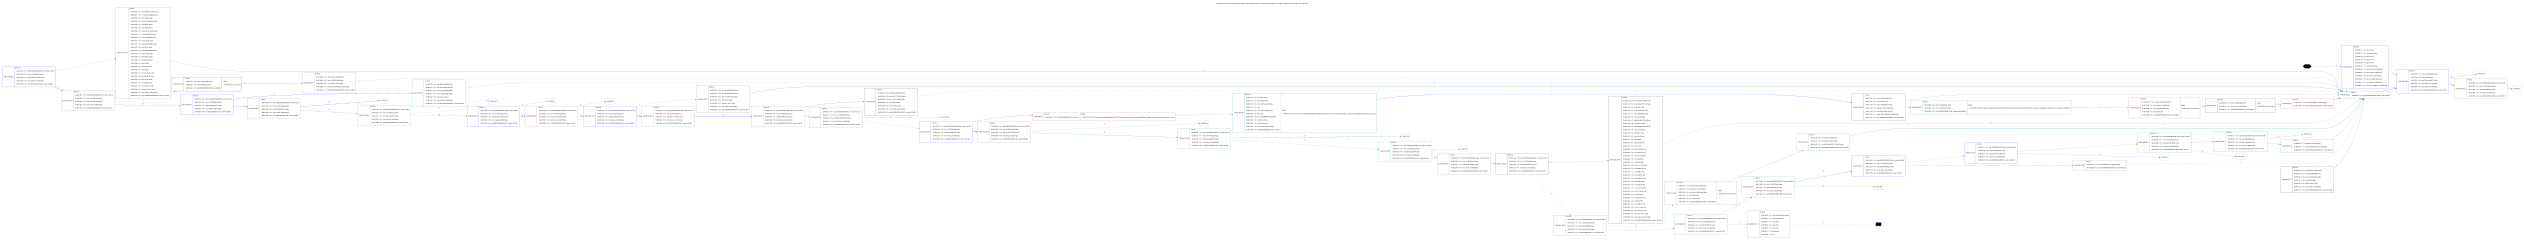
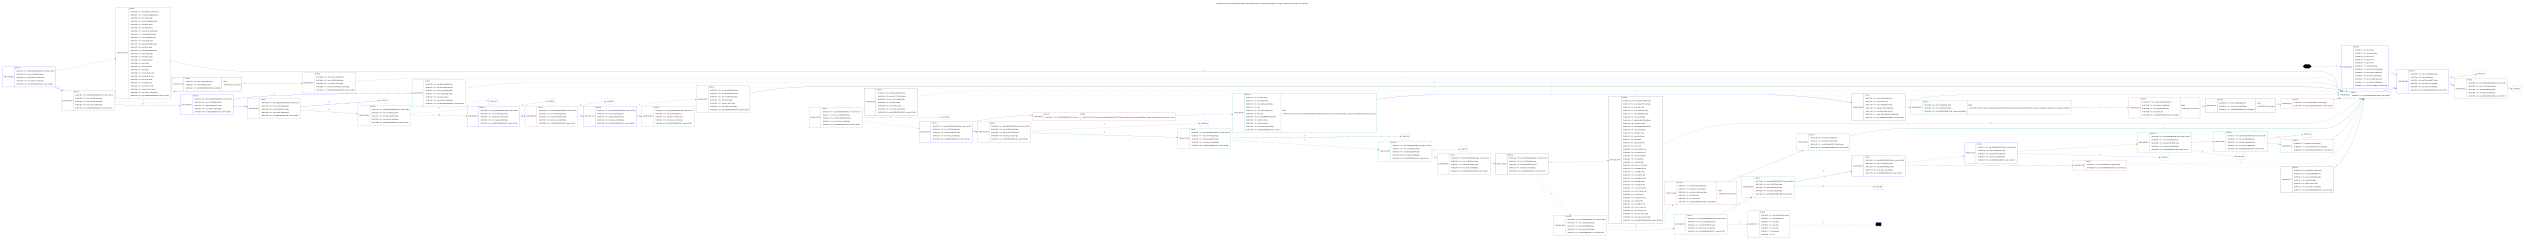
(778, 116) -> none
